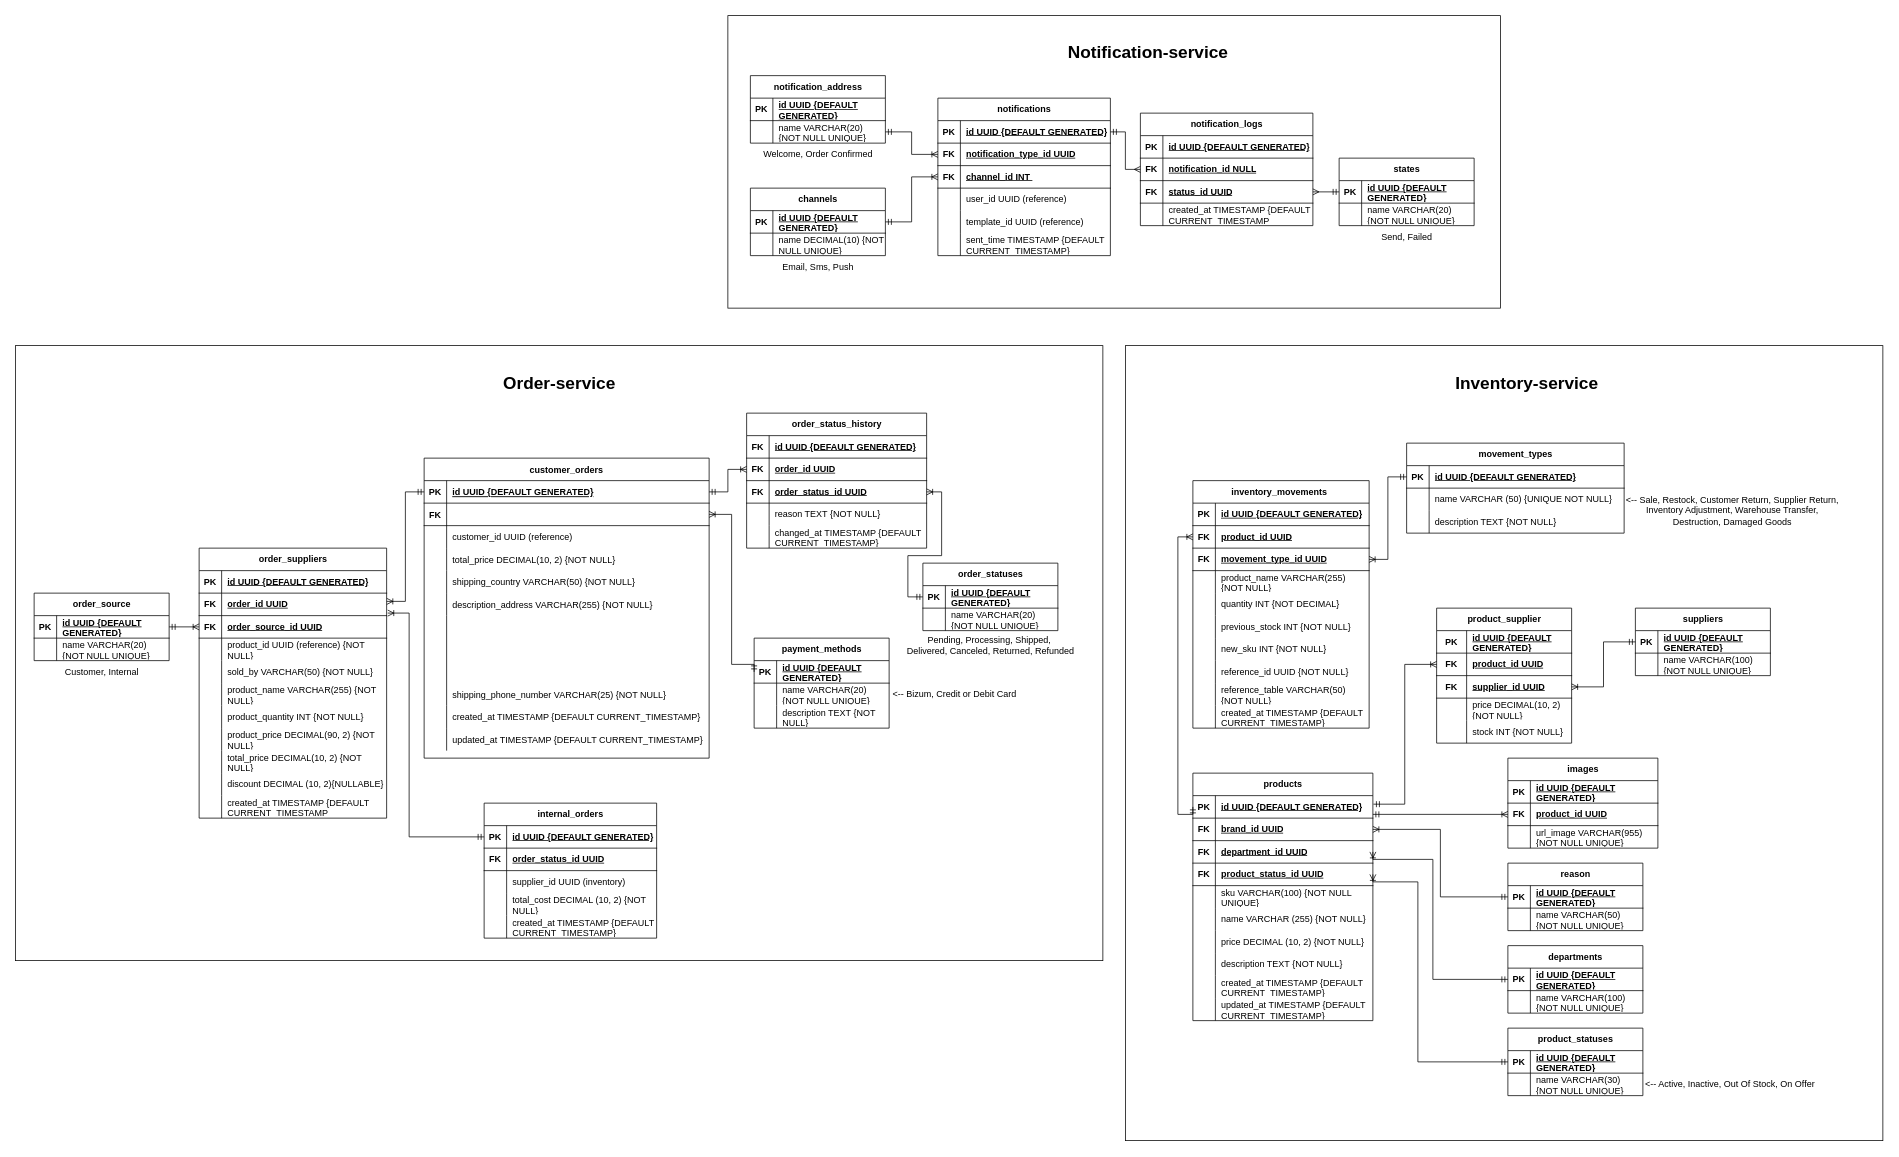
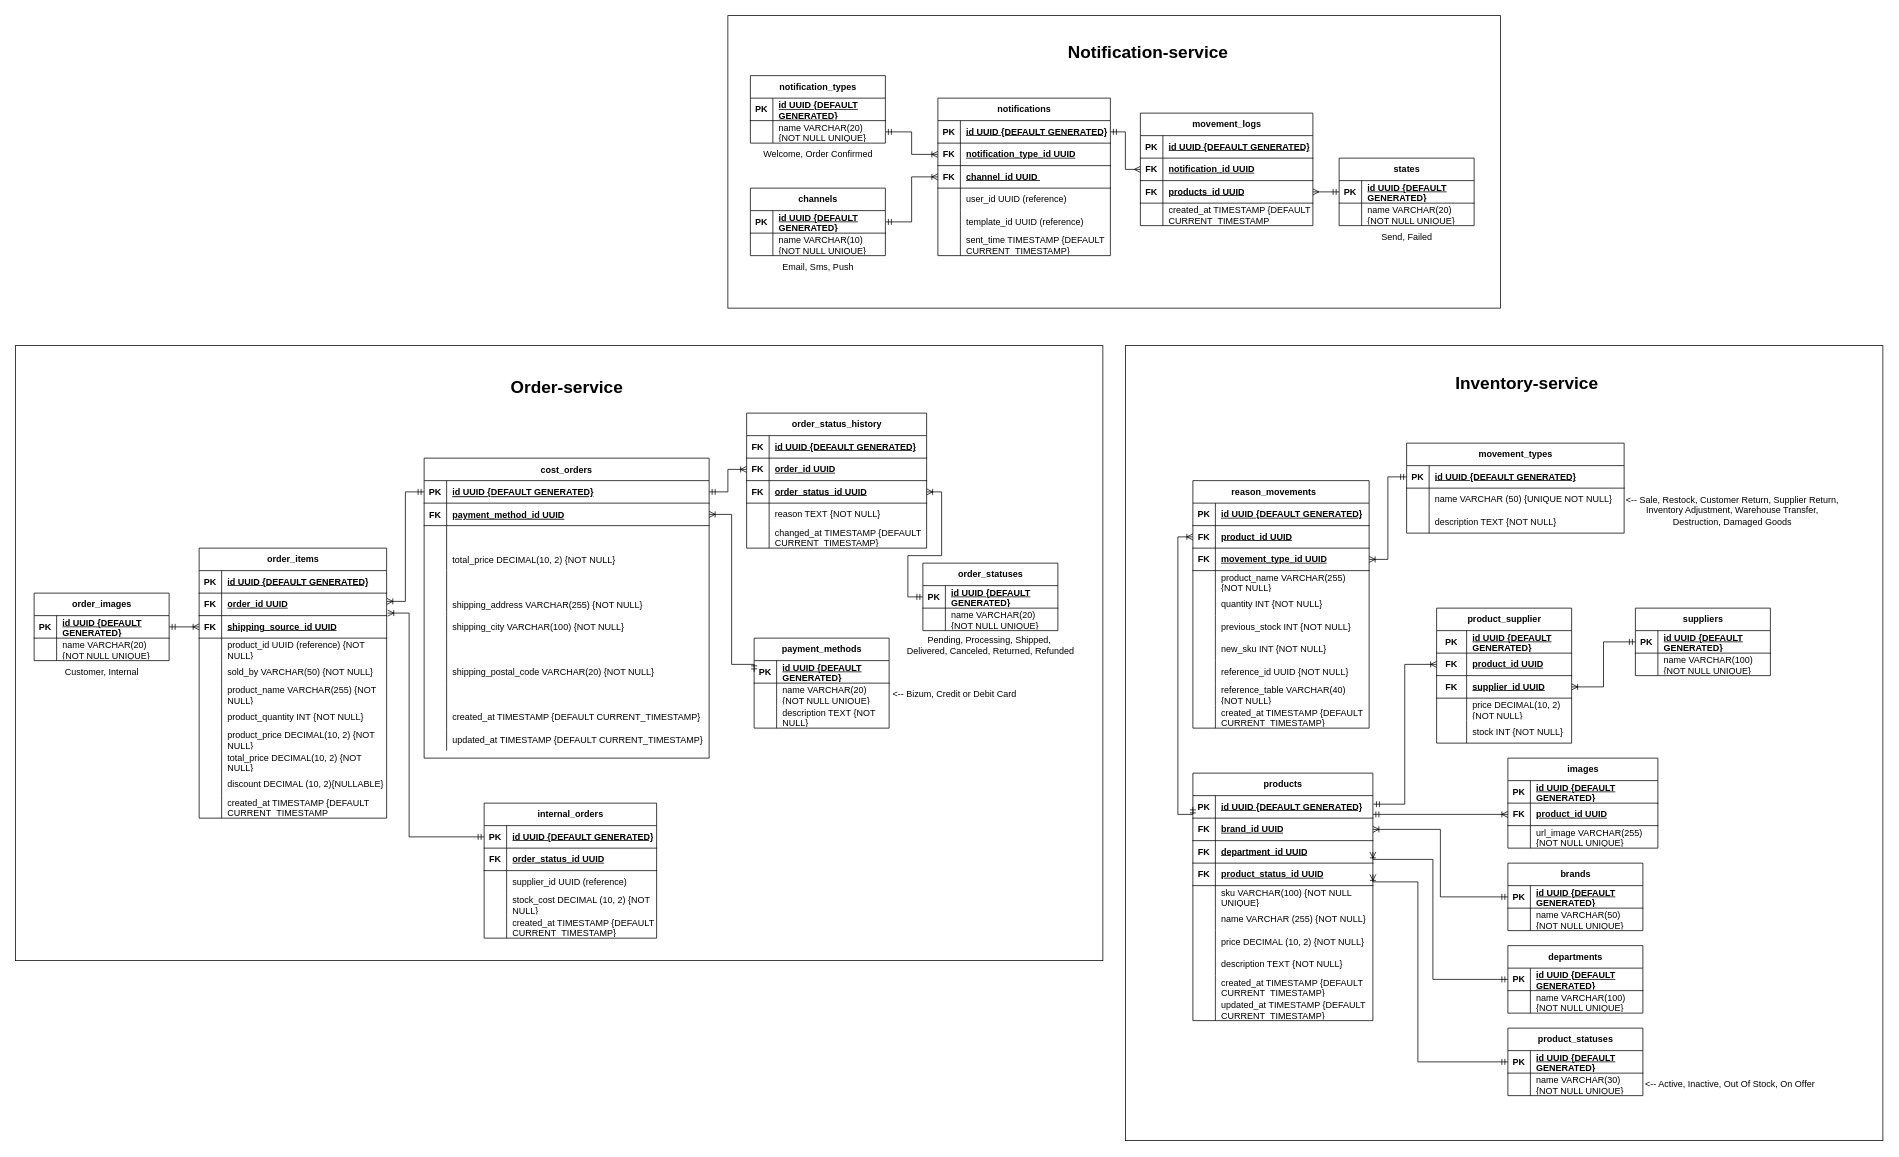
(818, 87) -> (818, 87)
(1227, 124) -> (1227, 124)
(1213, 169) -> (1213, 169)
(998, 177) -> (1001, 177)
(1202, 192) -> (1207, 192)
(832, 244) -> (832, 244)
(559, 383) -> (567, 387)
(566, 470) -> (566, 470)
(1282, 492) -> (1282, 492)
none -> (578, 514)
(578, 537) -> none
(293, 559) -> (293, 559)
(578, 582) -> none
(102, 604) -> (102, 604)
(1282, 604) -> (1275, 604)
(555, 605) -> (547, 605)
(276, 627) -> (281, 627)
none -> (578, 627)
none -> (578, 672)
(578, 694) -> none
(1295, 694) -> (1295, 694)
(307, 739) -> (307, 739)
(1597, 837) -> (1597, 837)
(1576, 874) -> (1576, 874)
(576, 882) -> (577, 882)
(585, 904) -> (585, 904)
